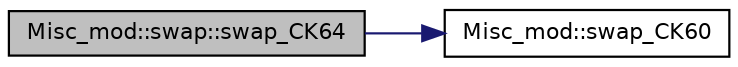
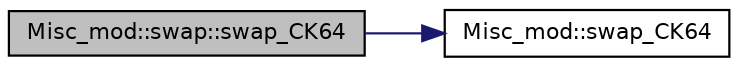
(587, 33) -> (587, 33)
